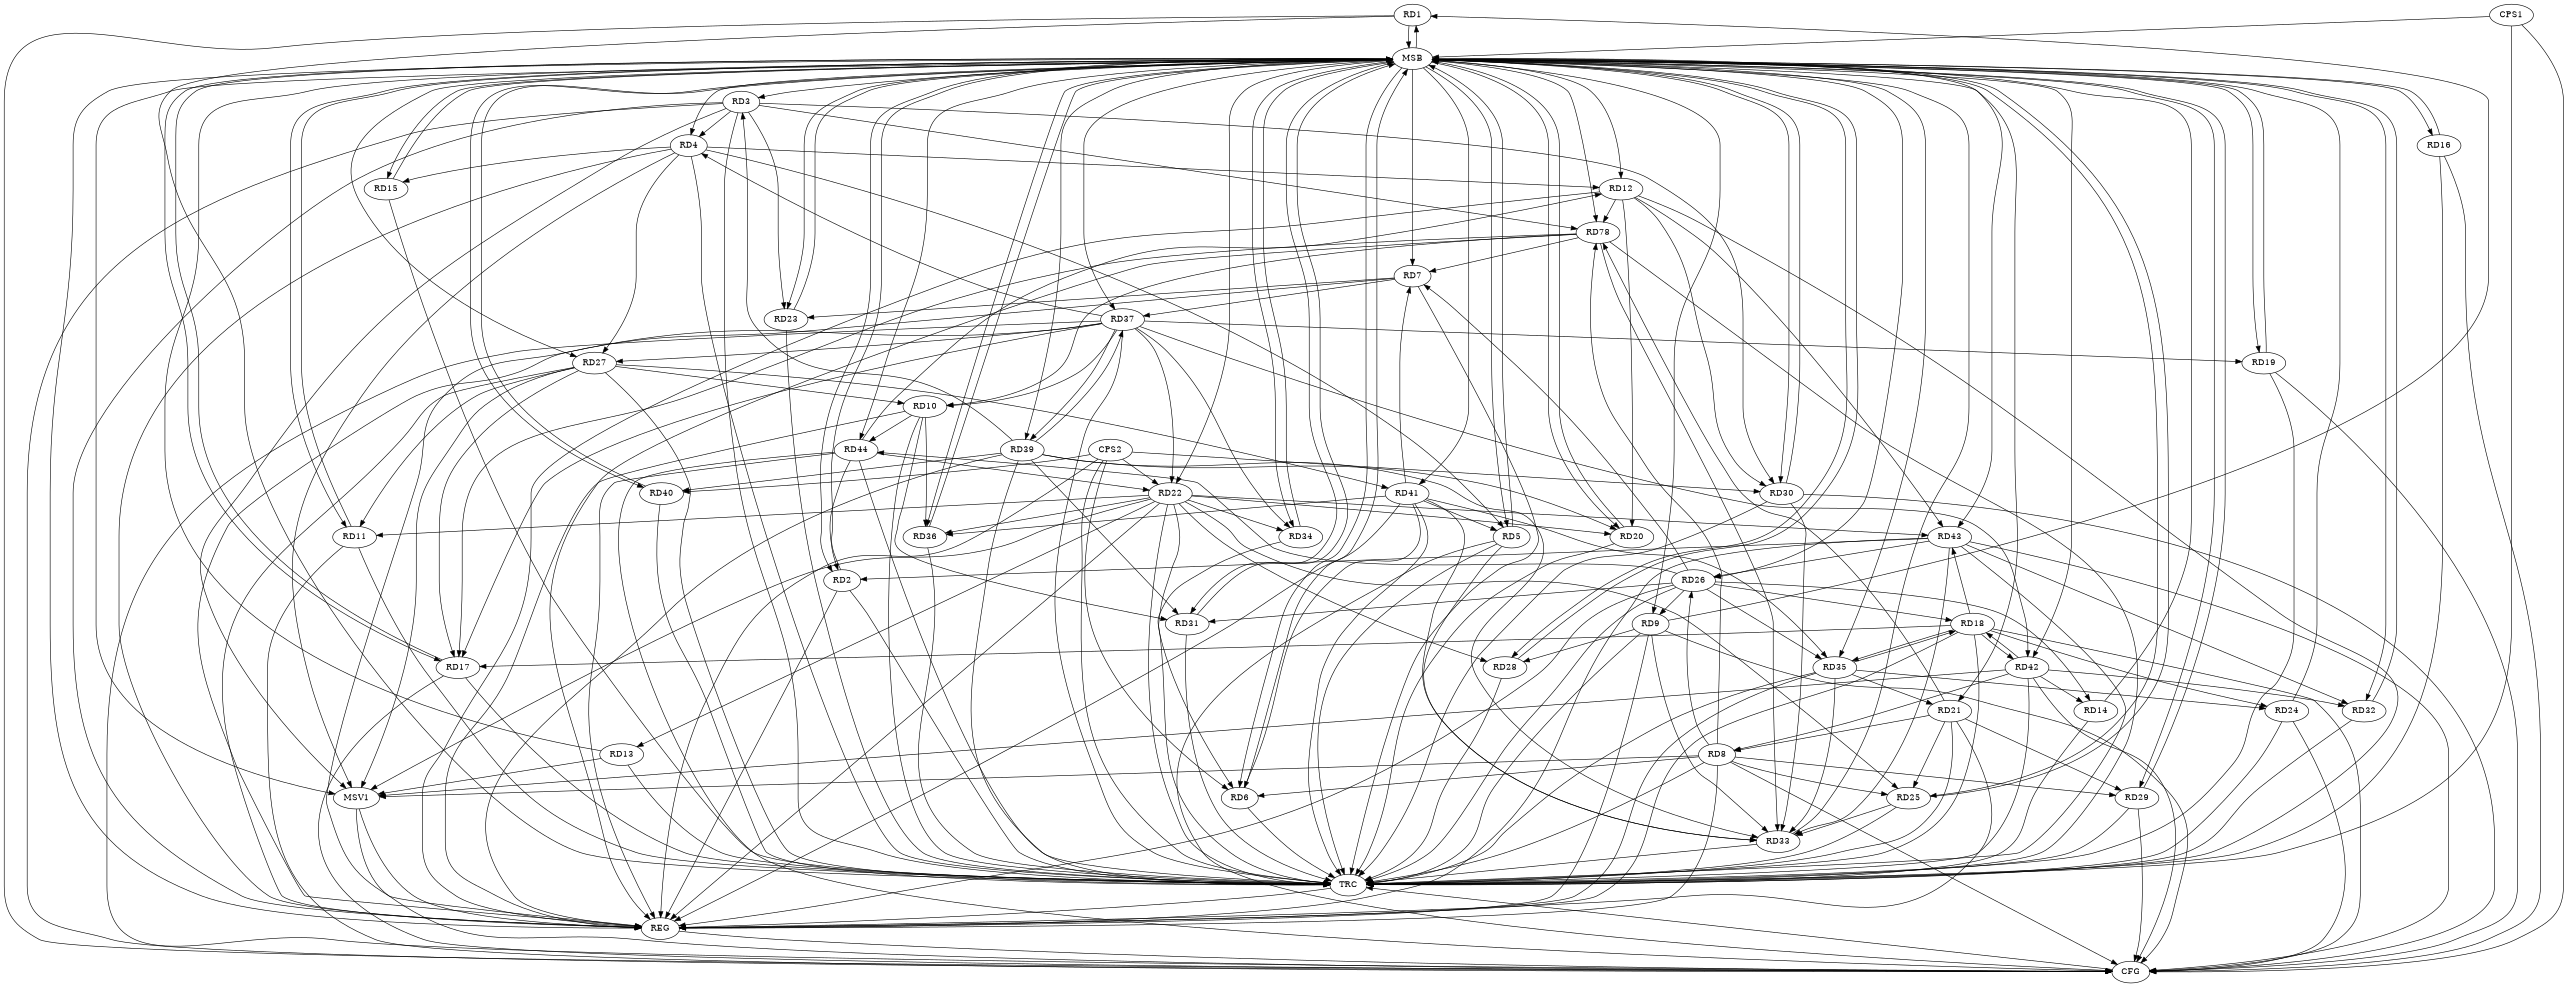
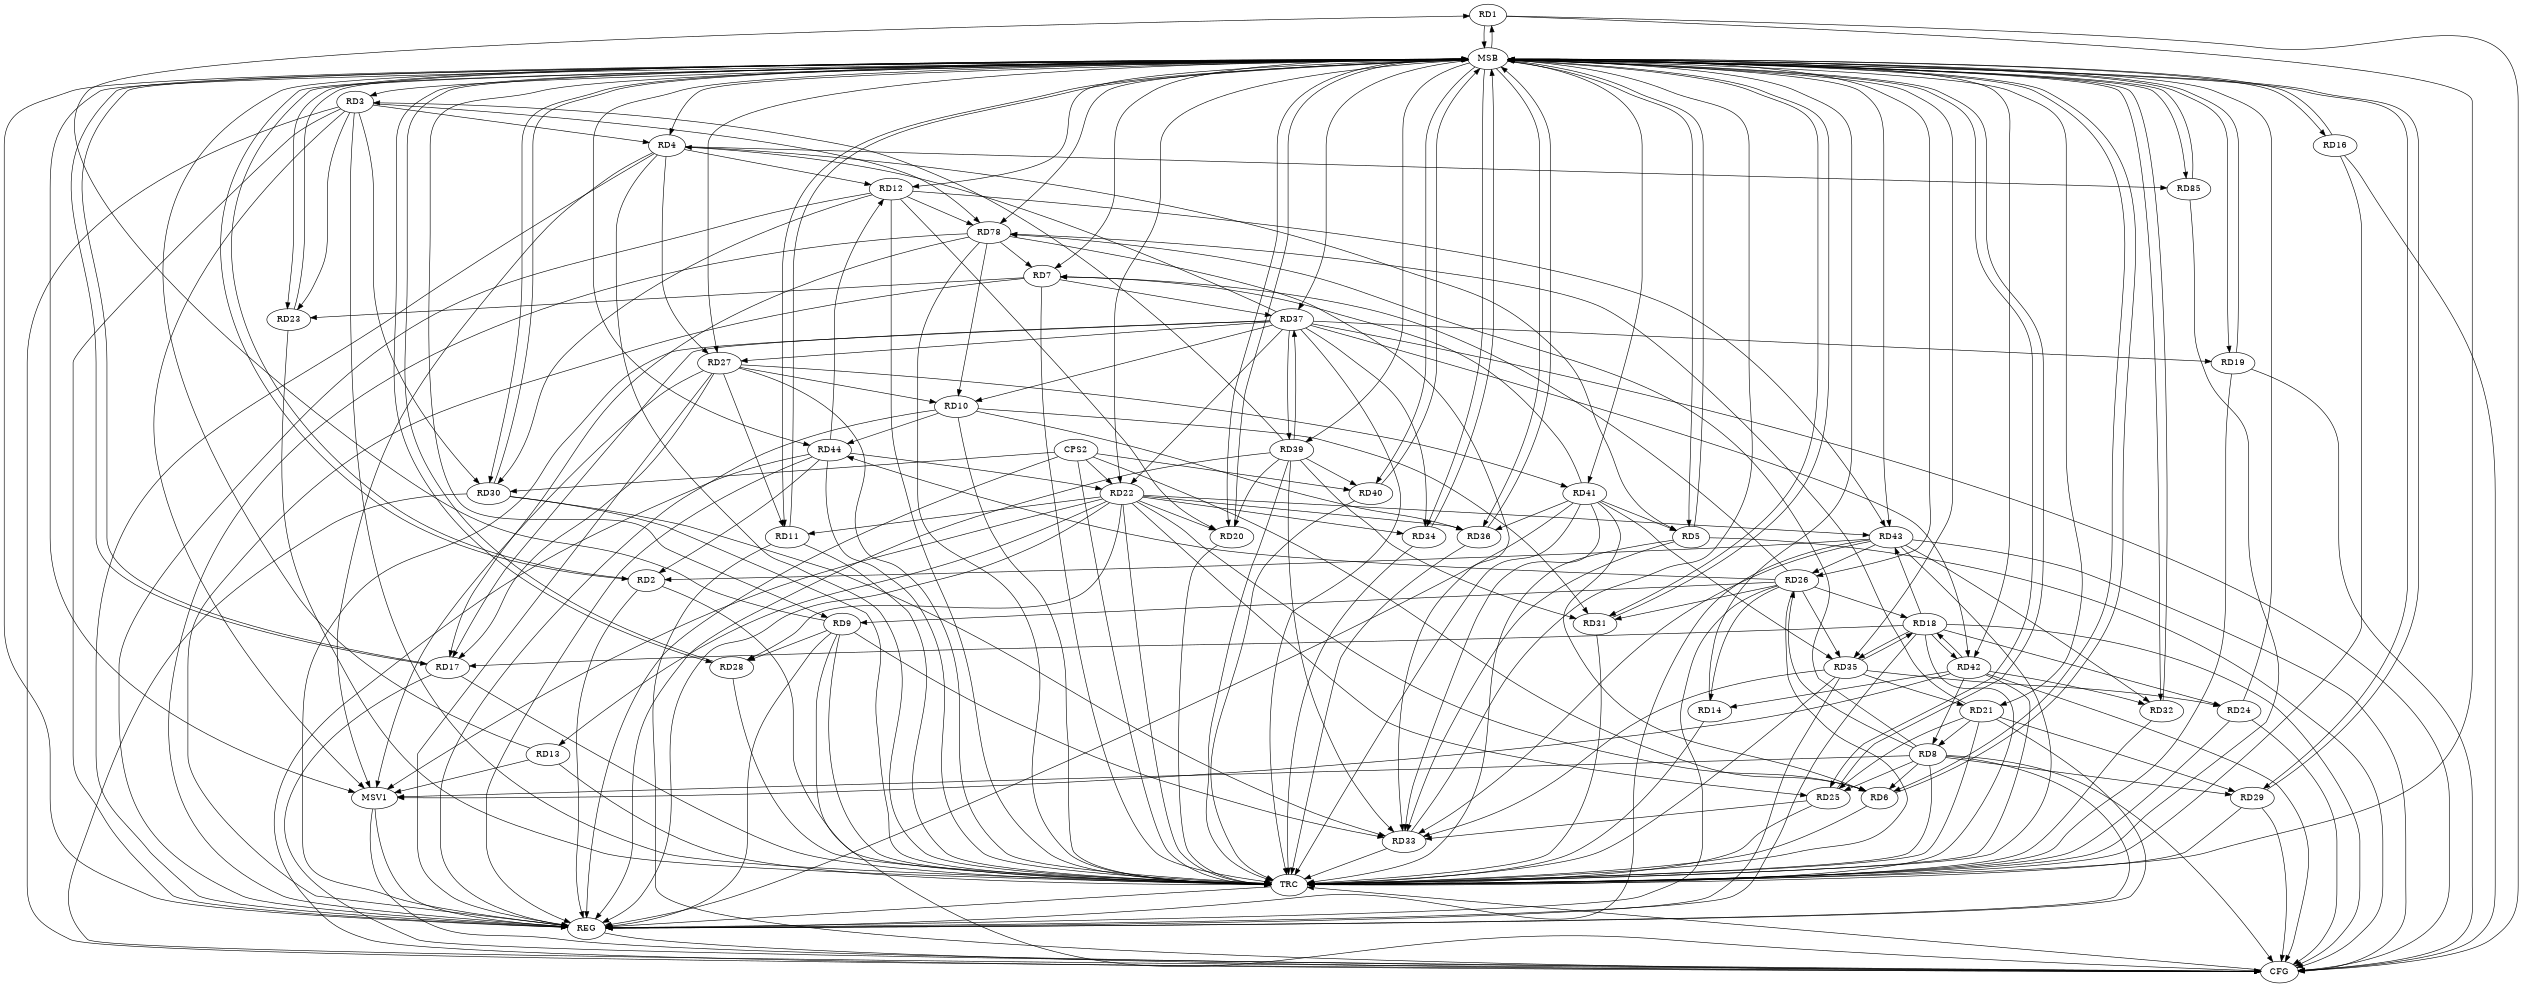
(2512, 15) -> none
(386, 189) -> (2189, 189)
